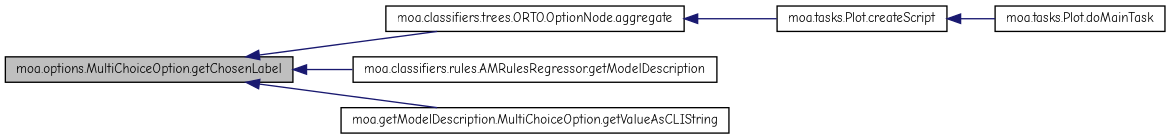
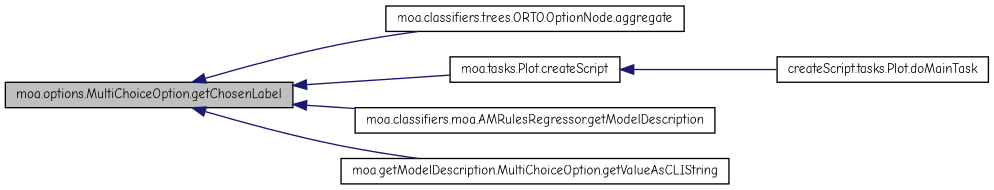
(737, 19) -> (378, 80)
(1080, 19) -> (883, 70)
(535, 70) -> (535, 120)
